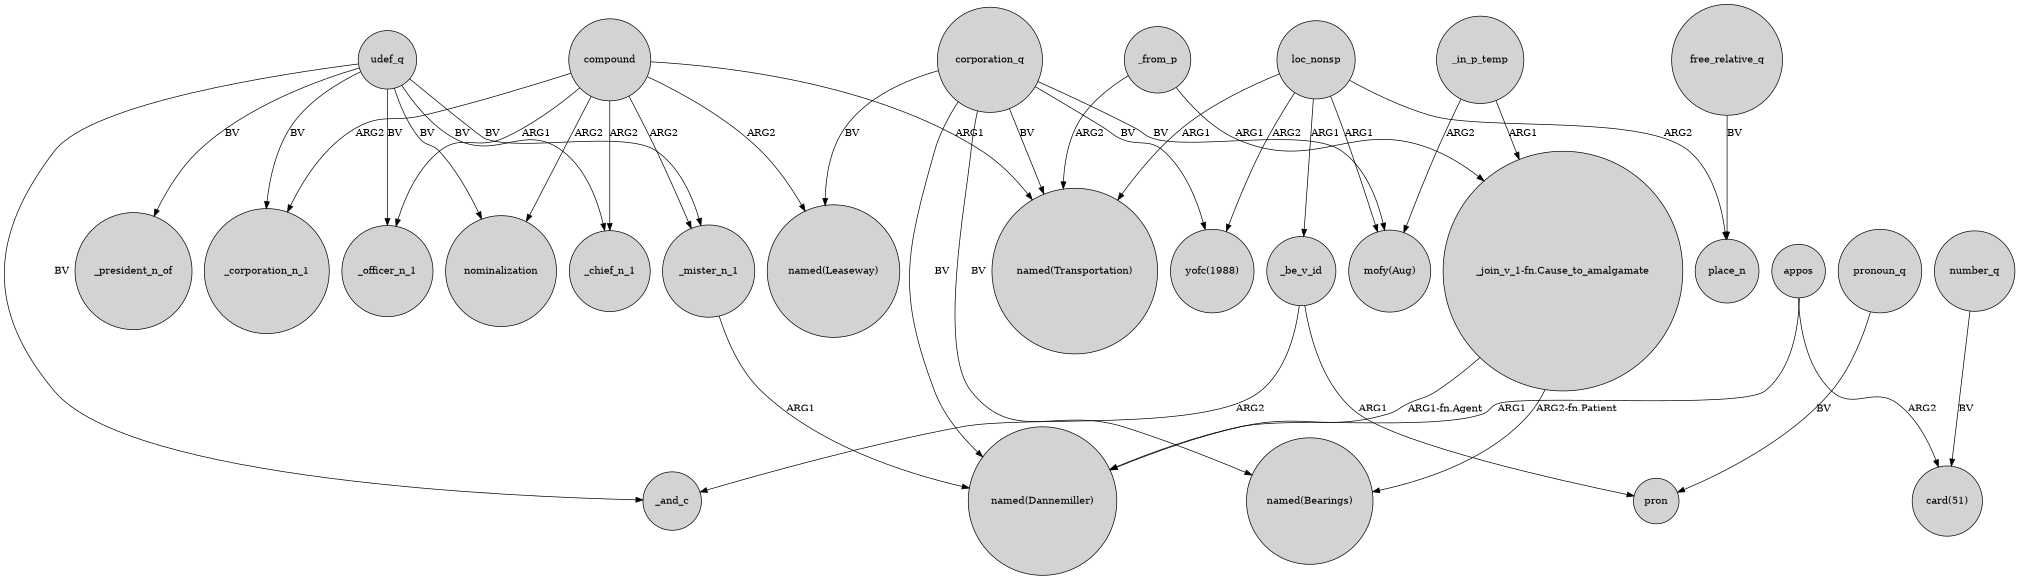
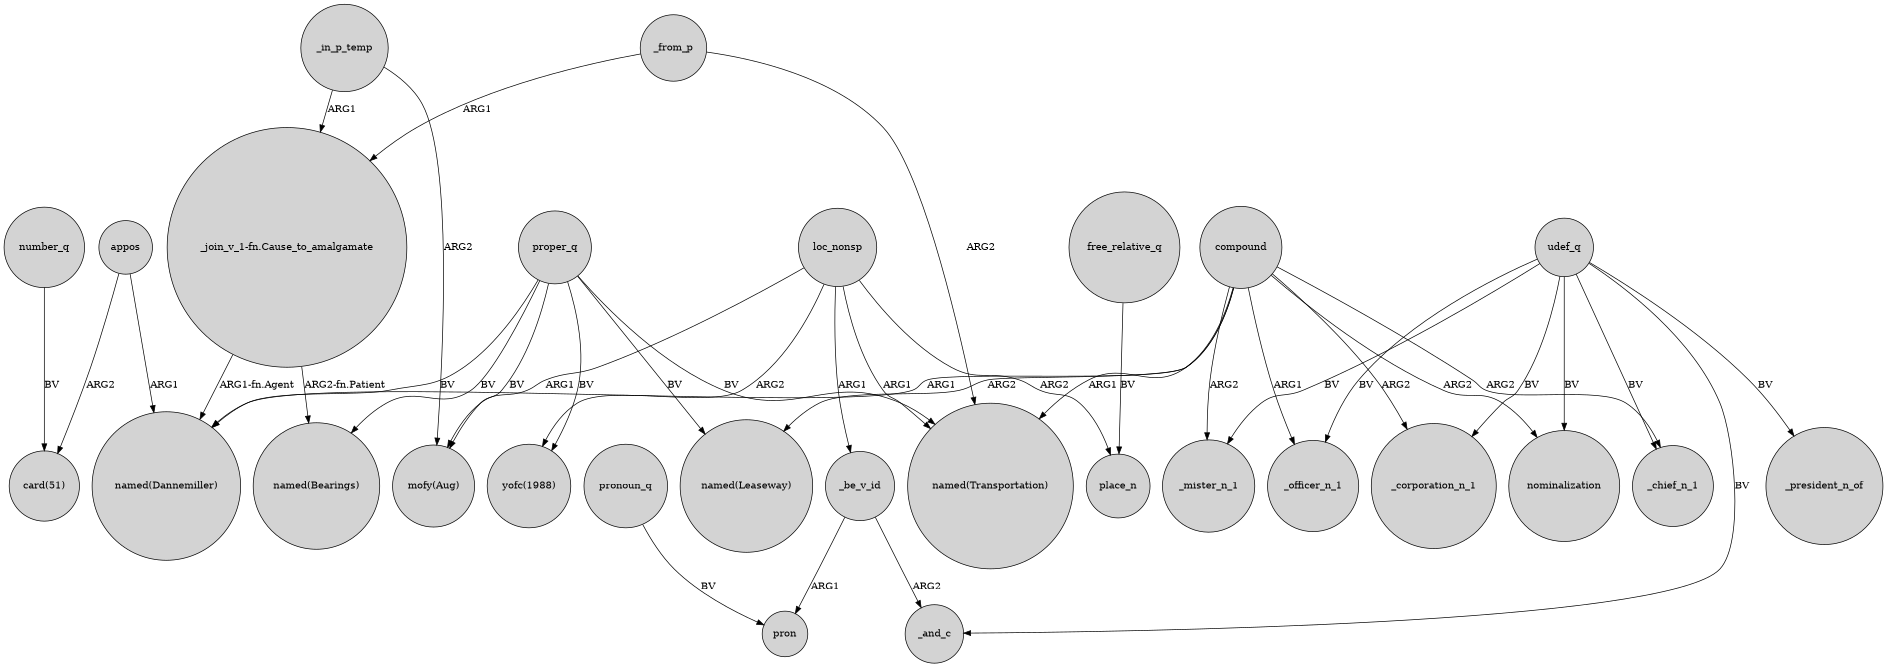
(990, 60) -> (555, 247)
(817, 432) -> (587, 394)
